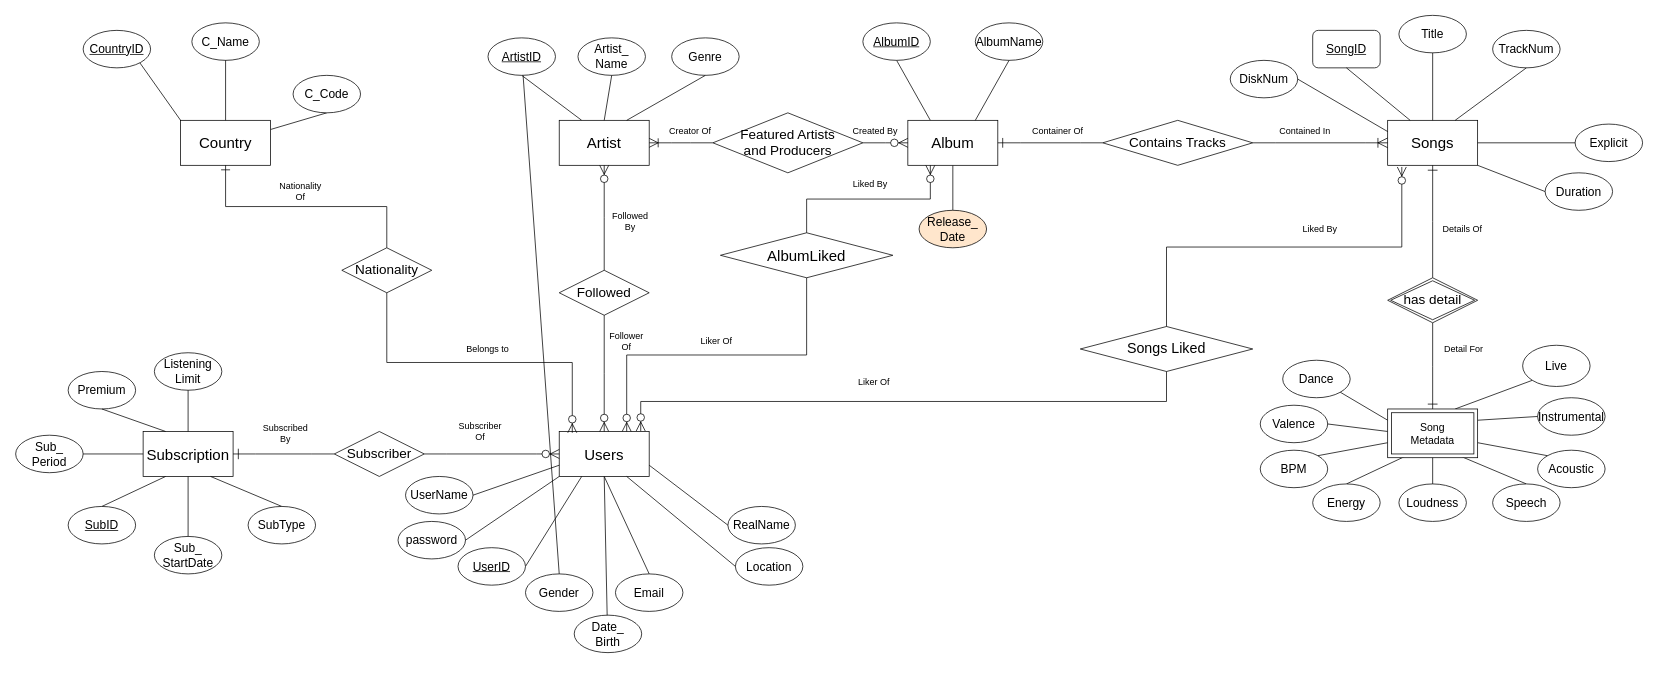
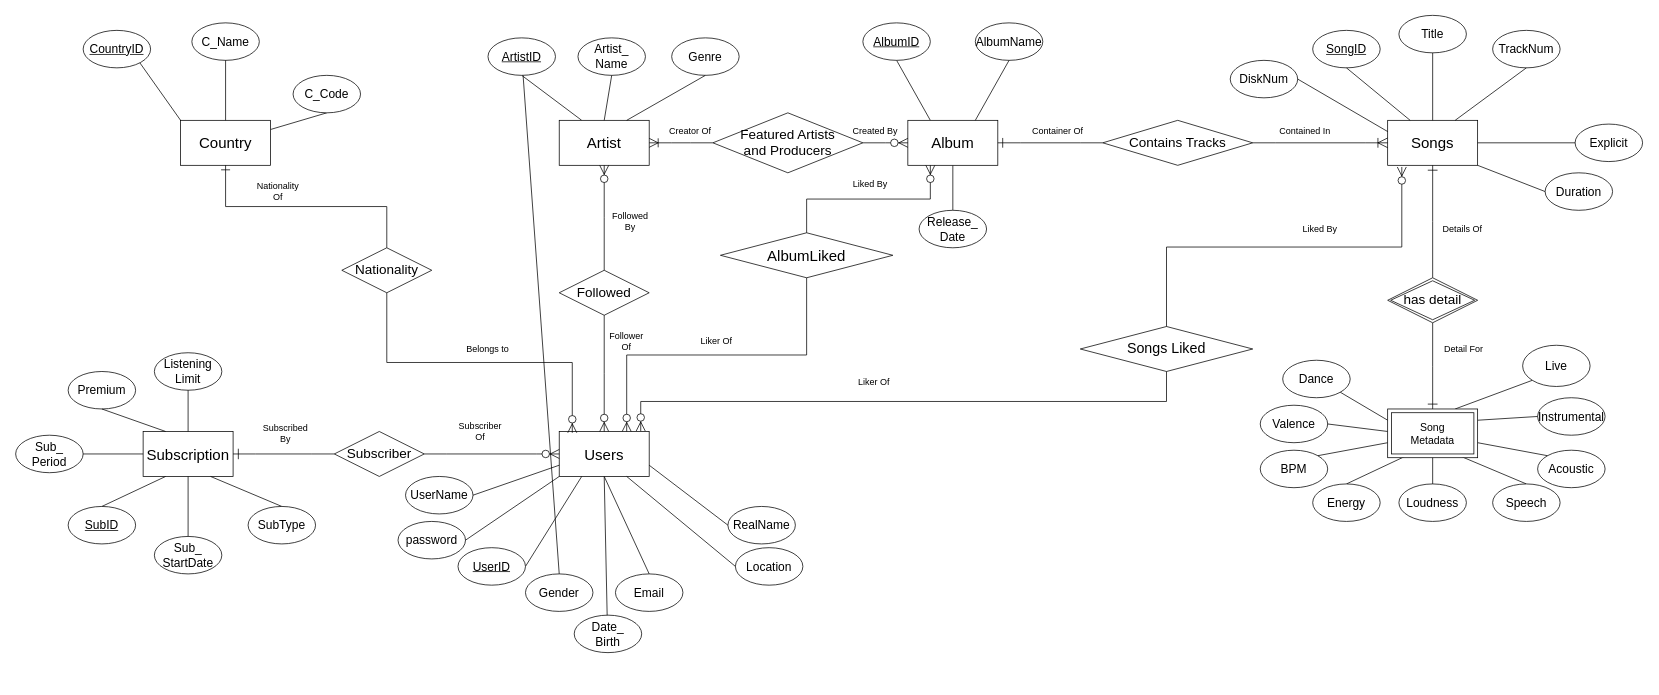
(1347, 49) -> (1347, 49)
(300, 192) -> (278, 192)
(953, 229) -> (953, 229)
